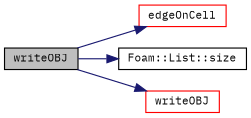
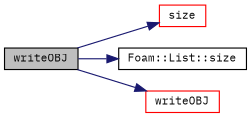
(183, 16) -> (183, 16)
